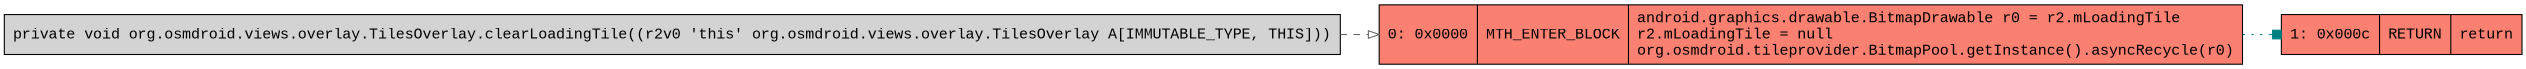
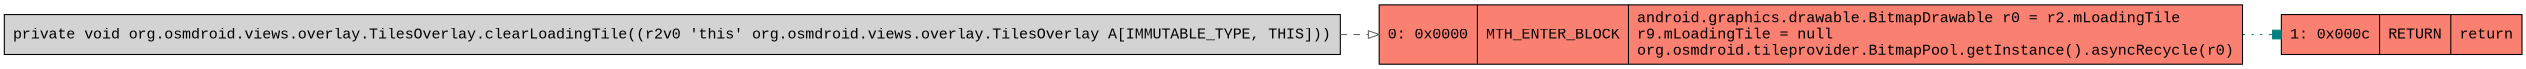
(1735, 34) -> (1735, 34)
